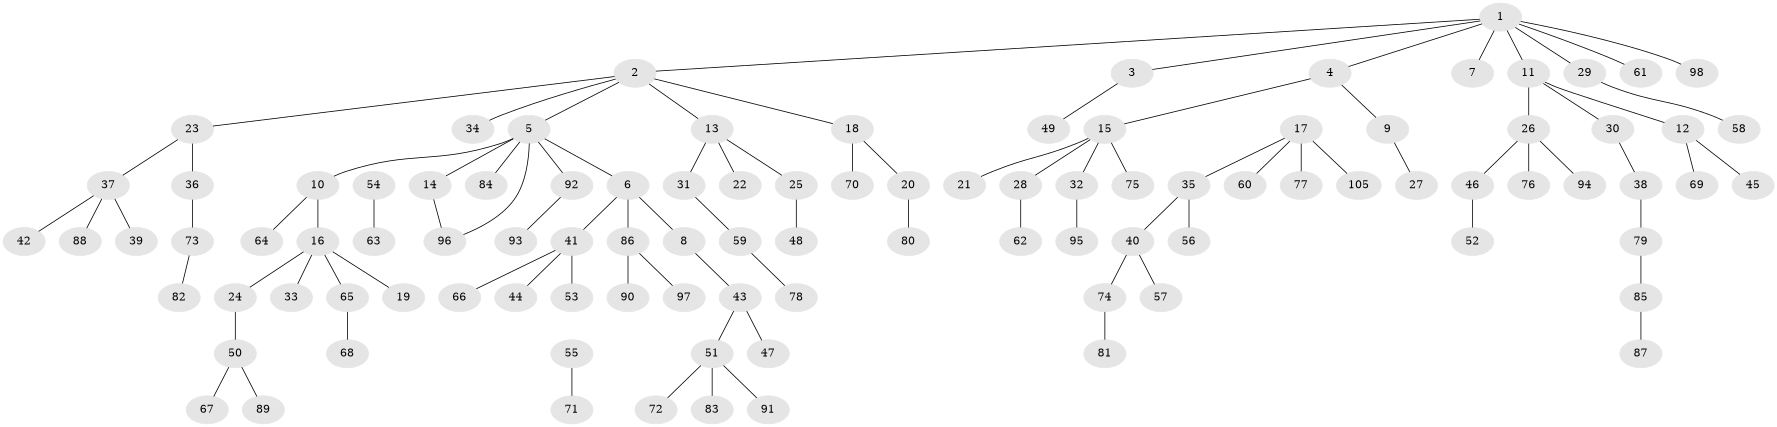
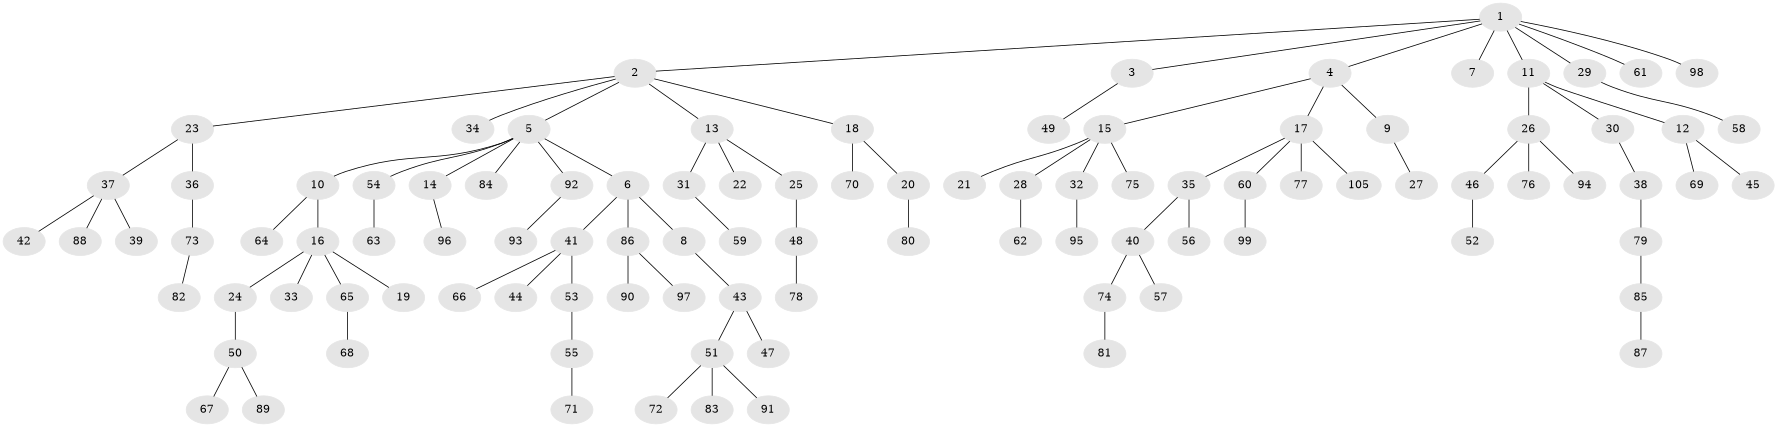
none -> (1316, 101)
(513, 201) -> (433, 162)
none -> (1245, 242)
(768, 270) -> (796, 270)
none -> (572, 326)
